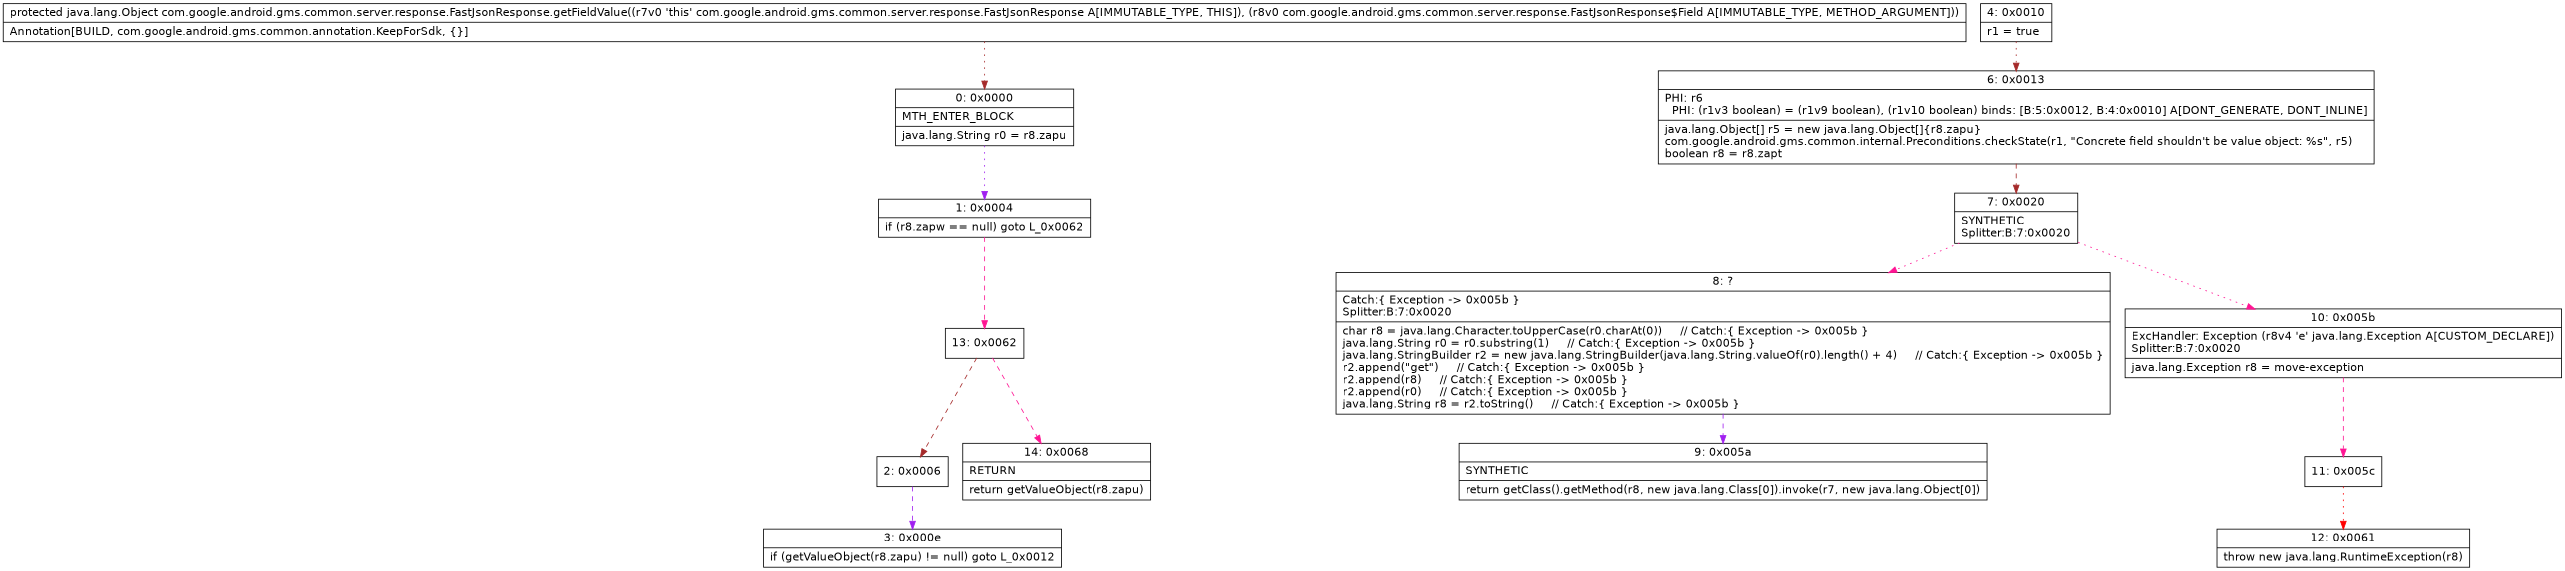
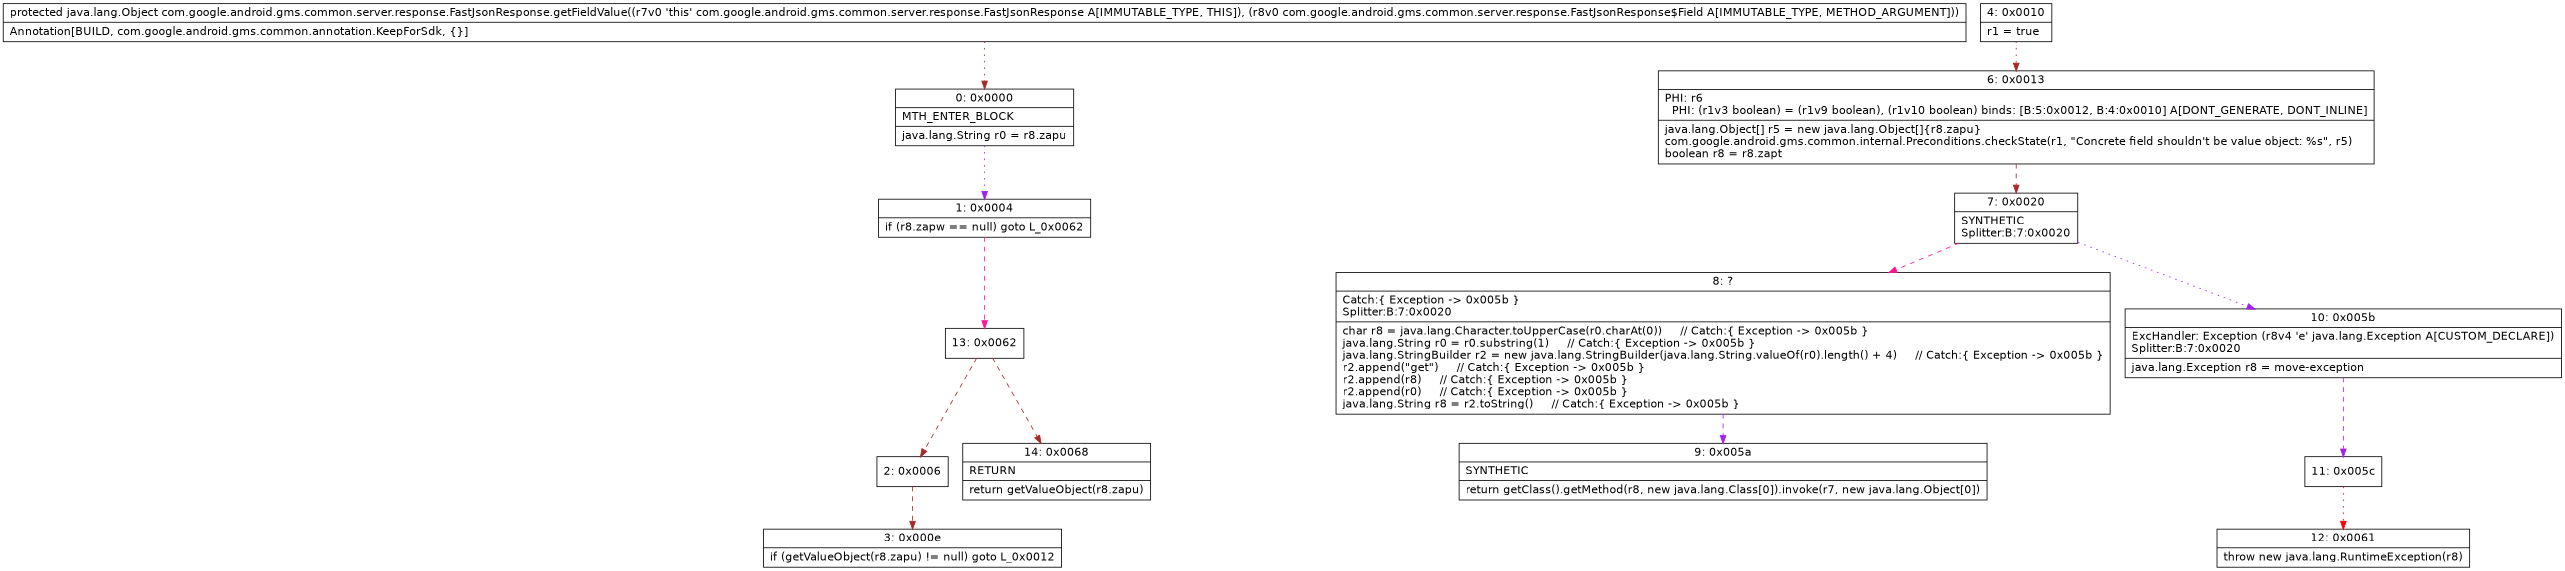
(1928, 256) -> (1928, 256)
(2163, 274) -> (2163, 274)
(1015, 397) -> (1015, 397)
(2343, 413) -> (2343, 413)
(913, 504) -> (913, 504)
